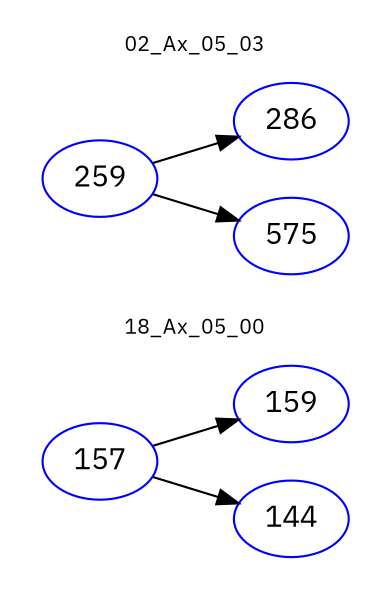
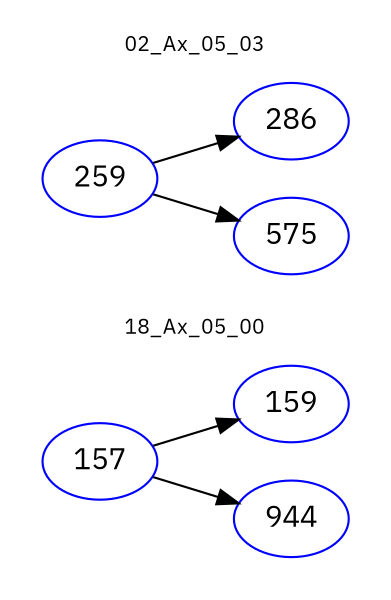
(291, 519) -> (291, 519)
